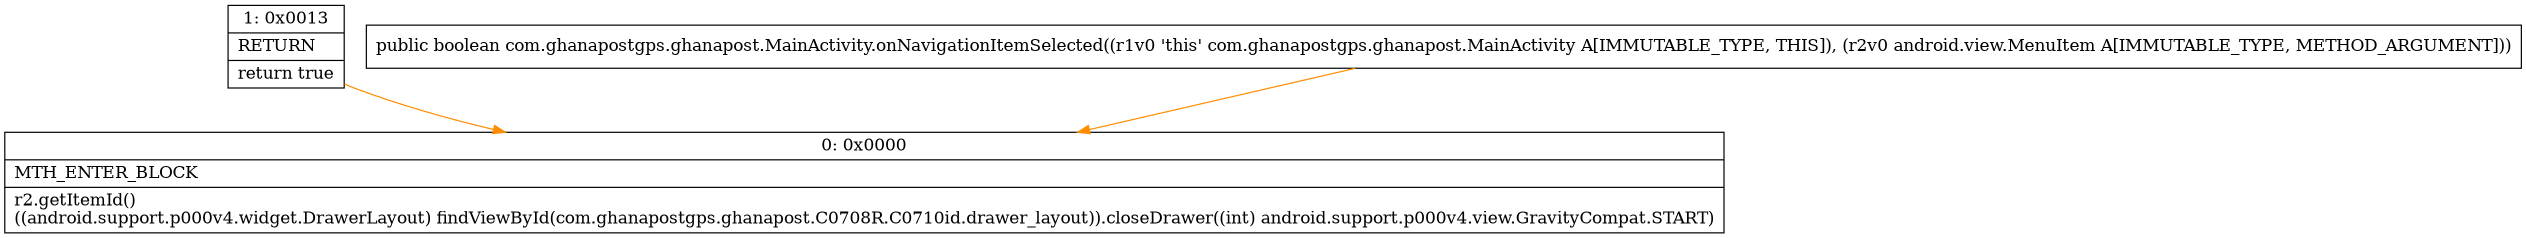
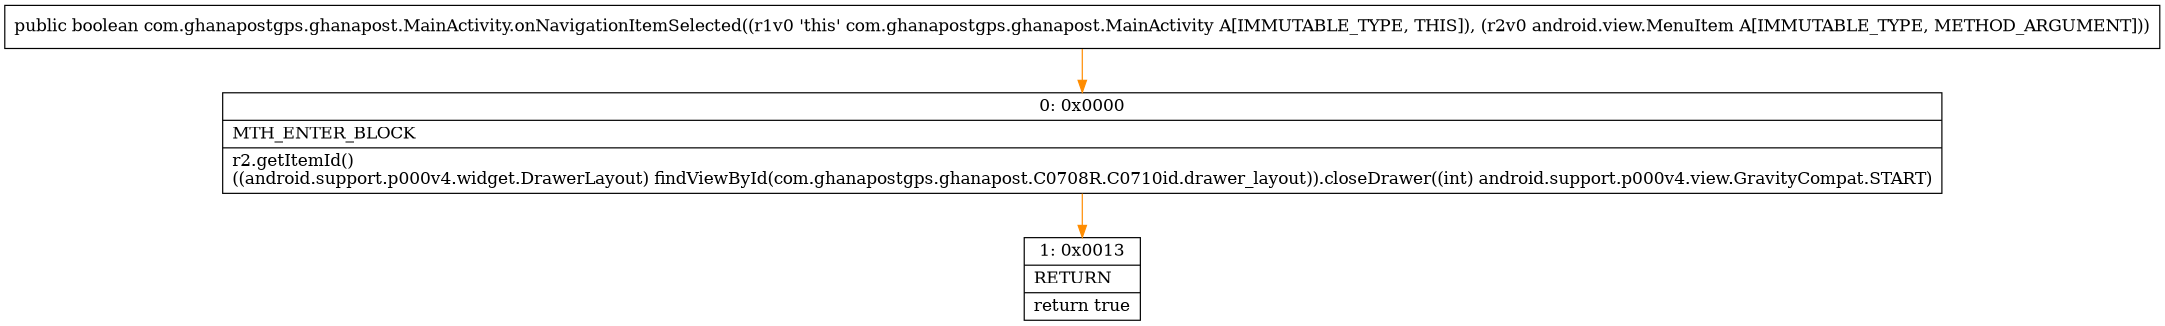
(418, 109) -> (1082, 209)
